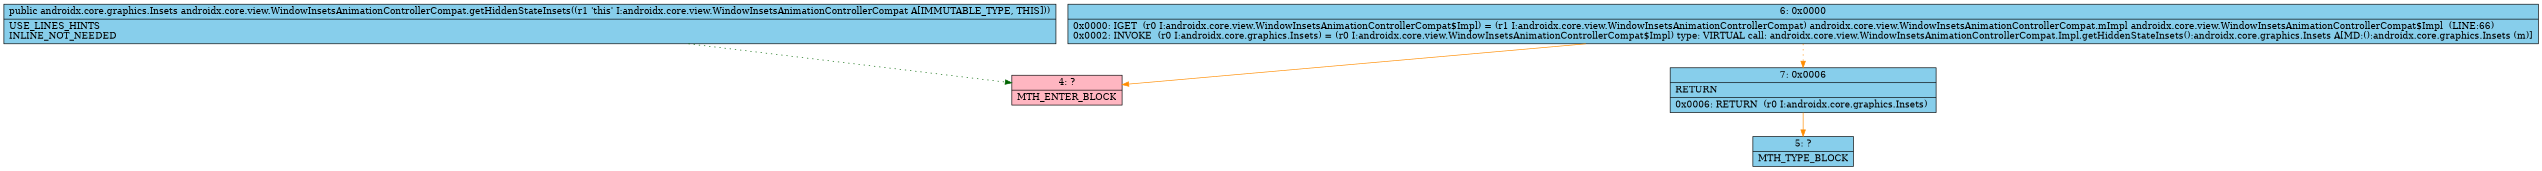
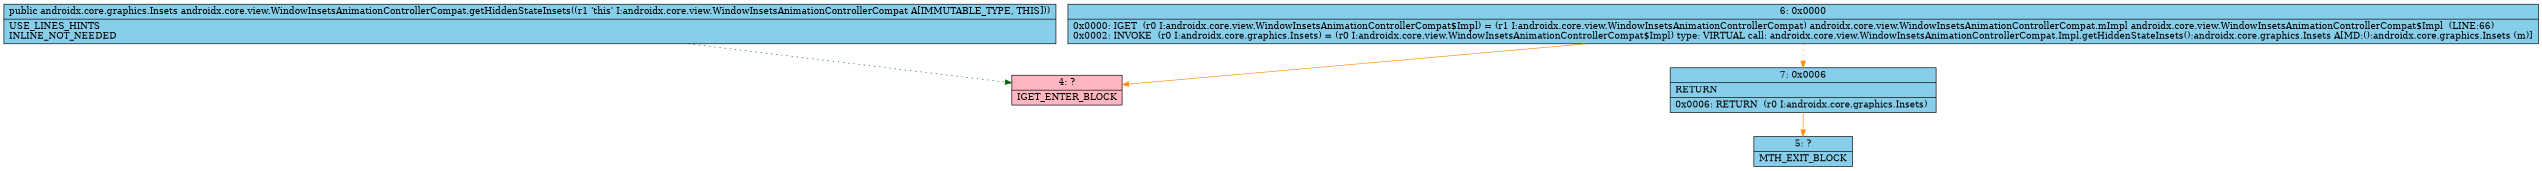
(1067, 97) -> (1067, 97)
(1803, 159) -> (1803, 159)
